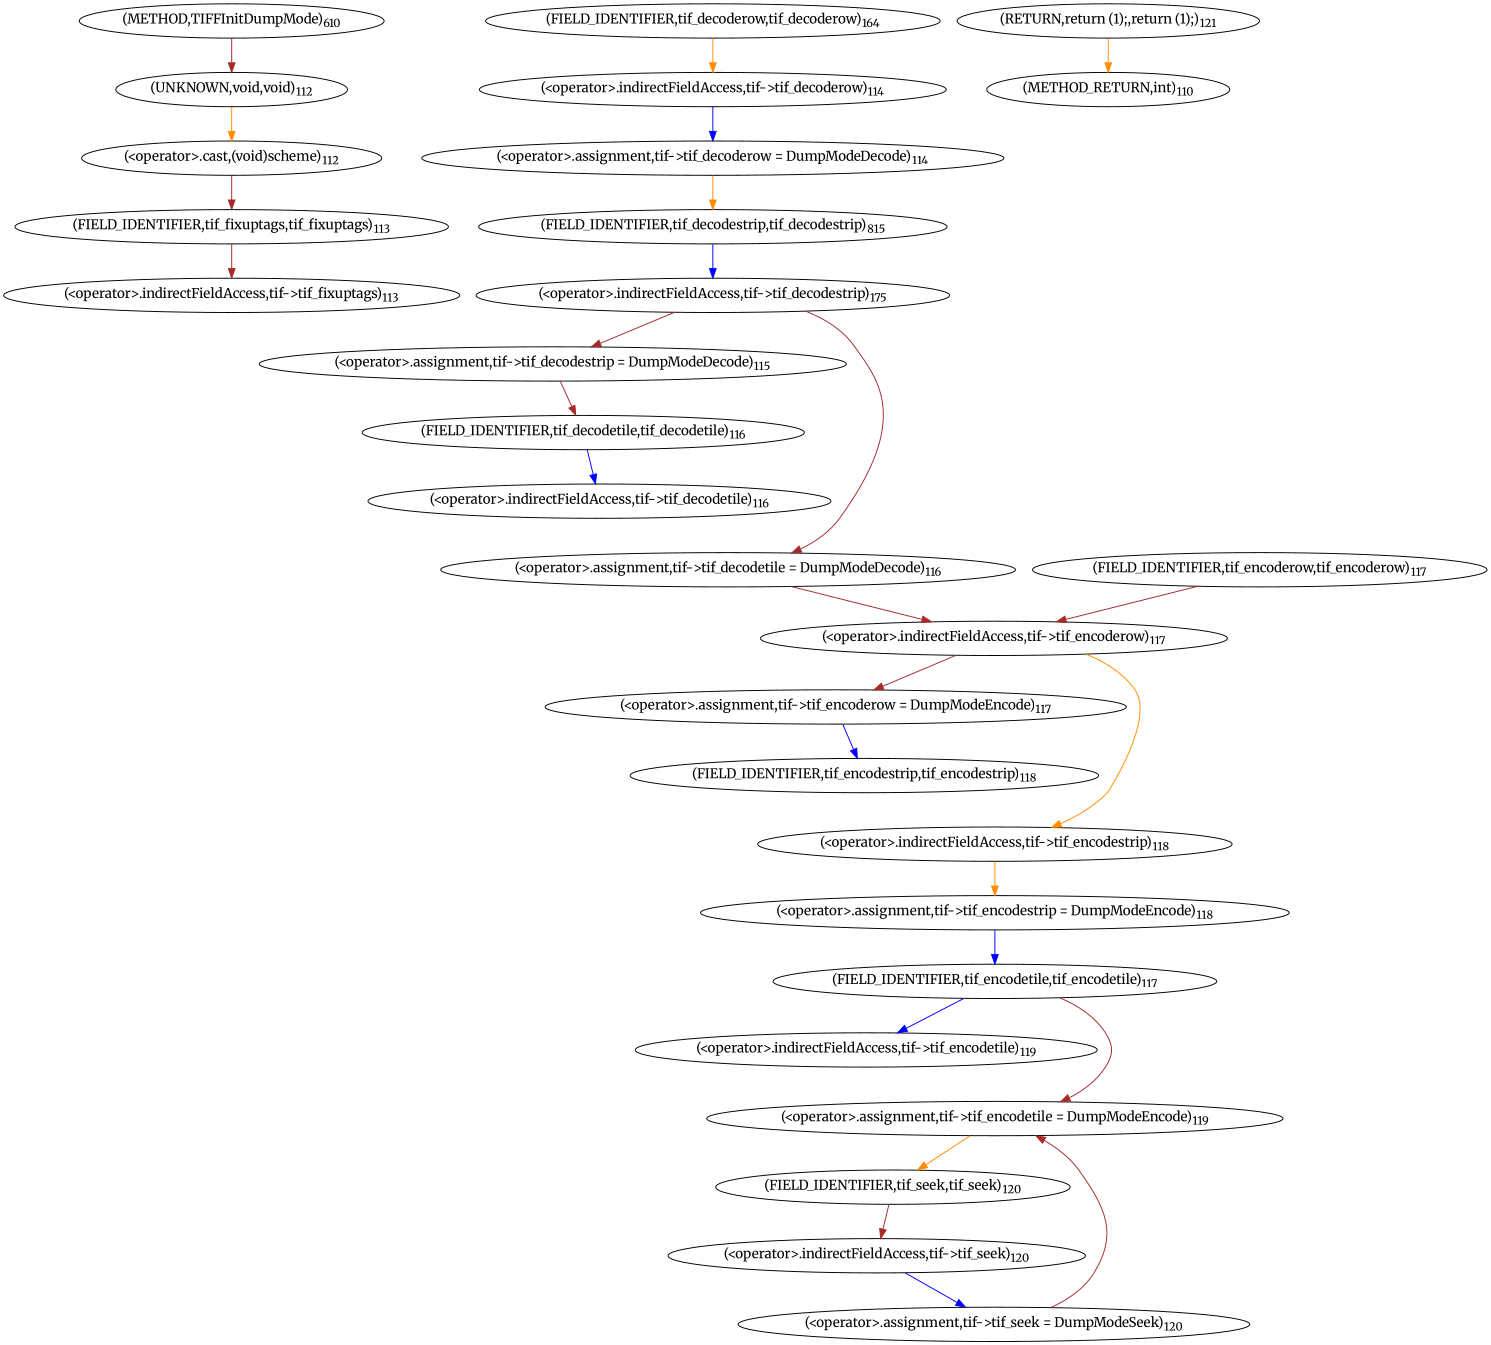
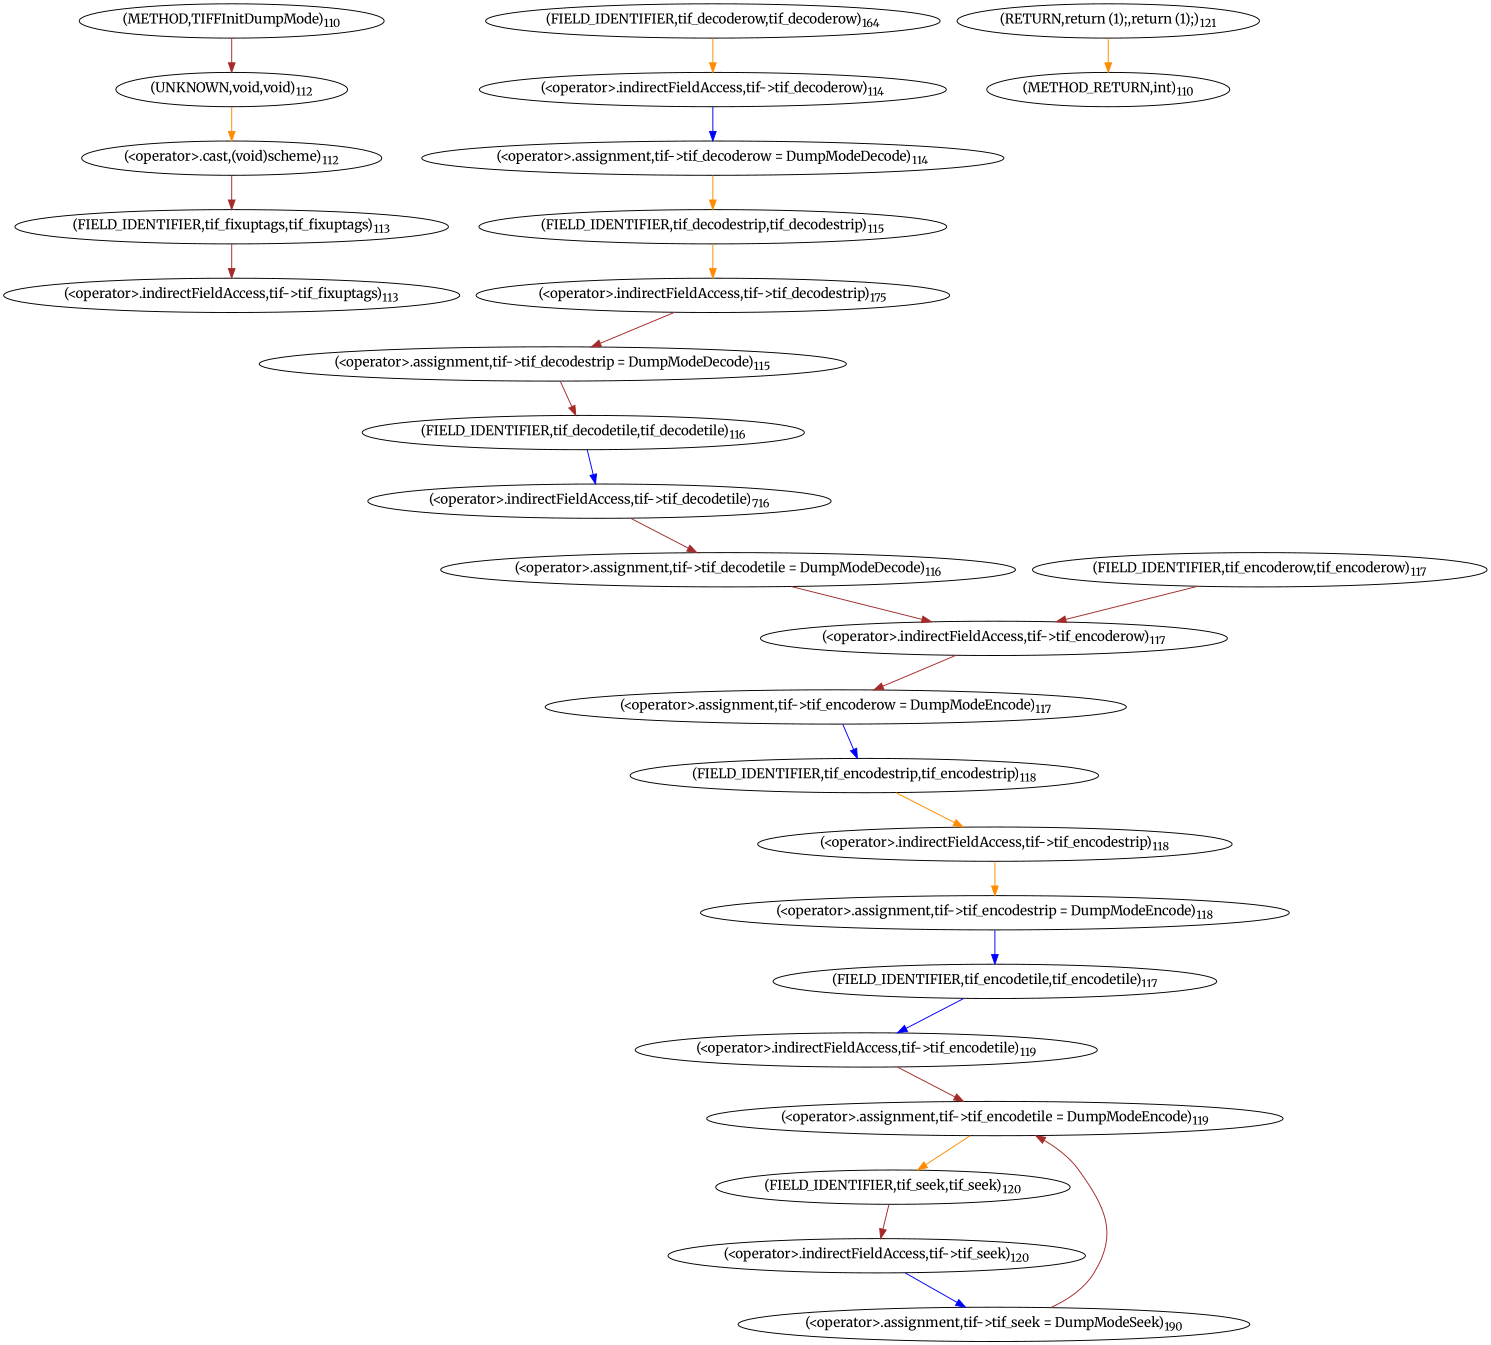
(332, 20) -> (332, 20)
(876, 225) -> (876, 225)
(713, 256) -> (713, 256)
(882, 429) -> (659, 533)
(761, 500) -> (761, 500)
(1133, 741) -> (925, 808)
(1111, 1045) -> (926, 1082)
(1174, 1323) -> (1174, 1323)
